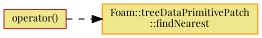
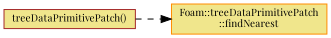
(35, 19) -> (70, 19)
